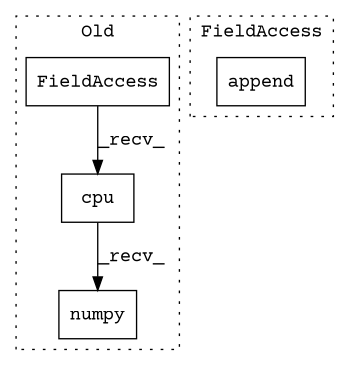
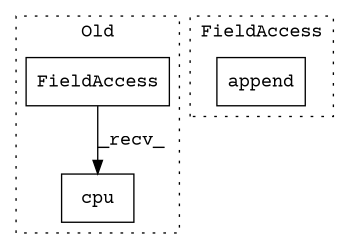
(98, 315) -> none
